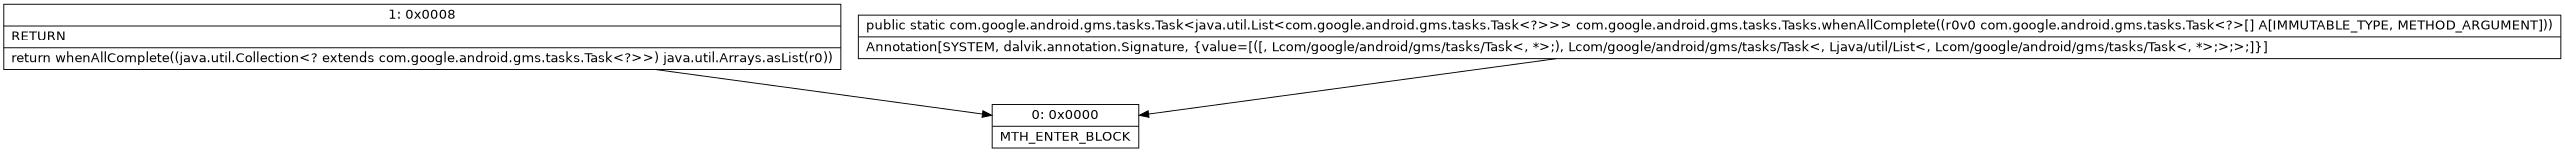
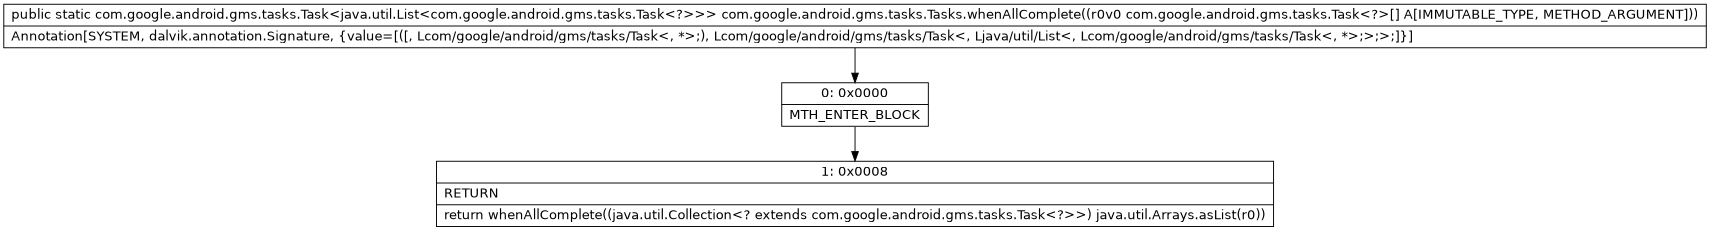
(819, 92) -> (855, 139)
